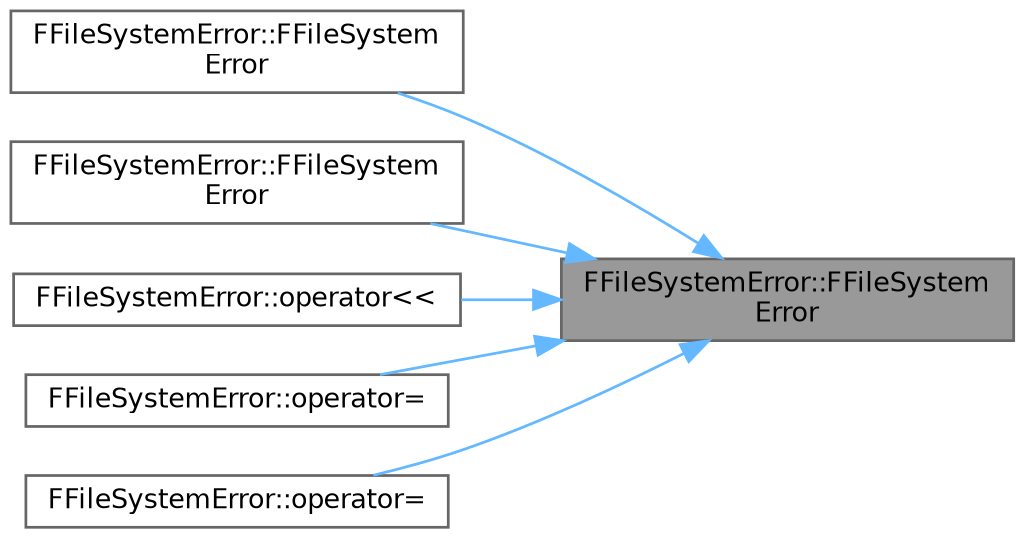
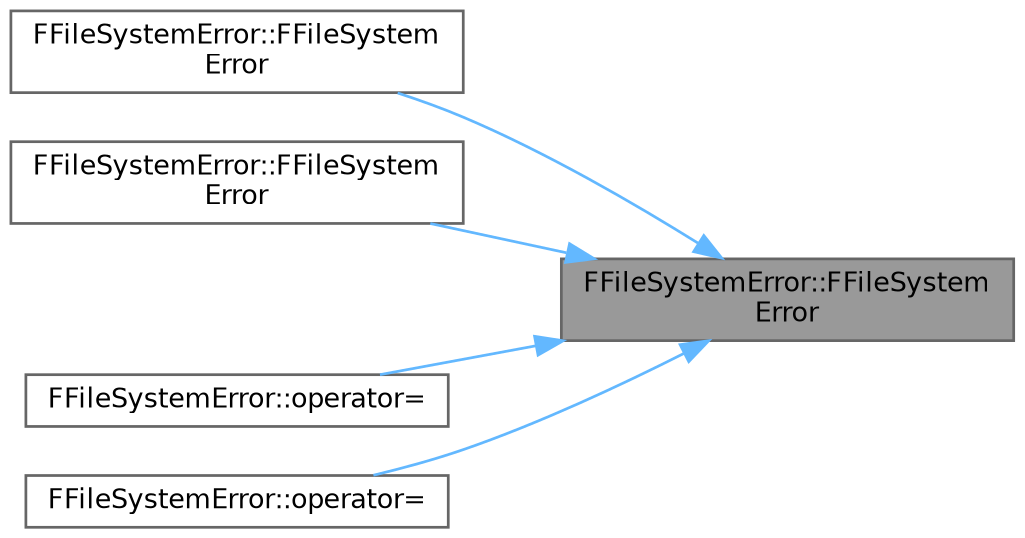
(237, 300) -> none
